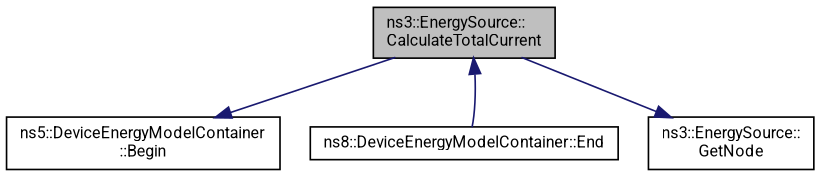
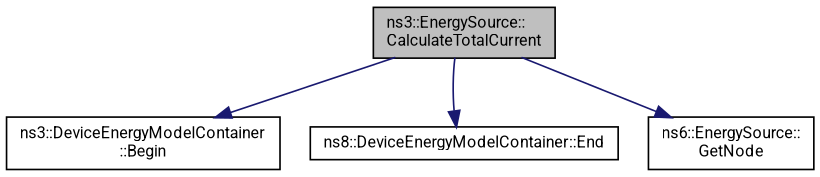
(475, 101) -> (453, 84)
(143, 143) -> (143, 143)
(731, 143) -> (731, 143)
